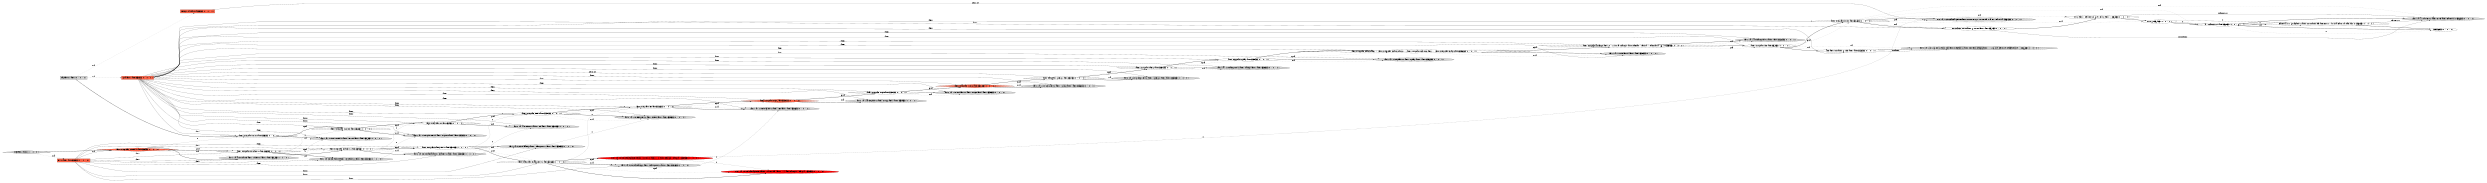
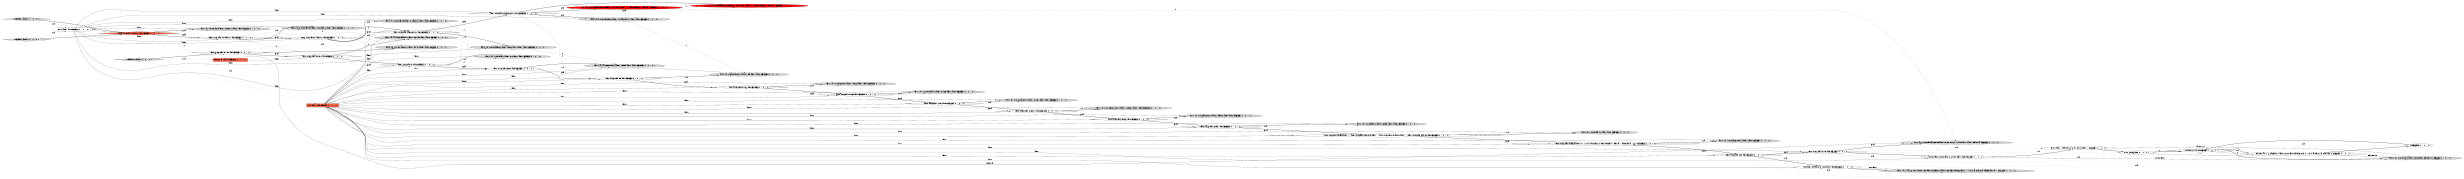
(2326, 32) -> (2303, 144)
none -> (27, 40)
(1770, 46) -> (1745, 155)
(592, 72) -> (686, 112)
(74, 78) -> (139, 60)
(975, 86) -> (944, 104)
(780, 101) -> (749, 87)
(542, 114) -> (513, 69)
(229, 124) -> (279, 60)
(174, 129) -> none
(93, 152) -> (94, 30)
(74, 160) -> (74, 30)
